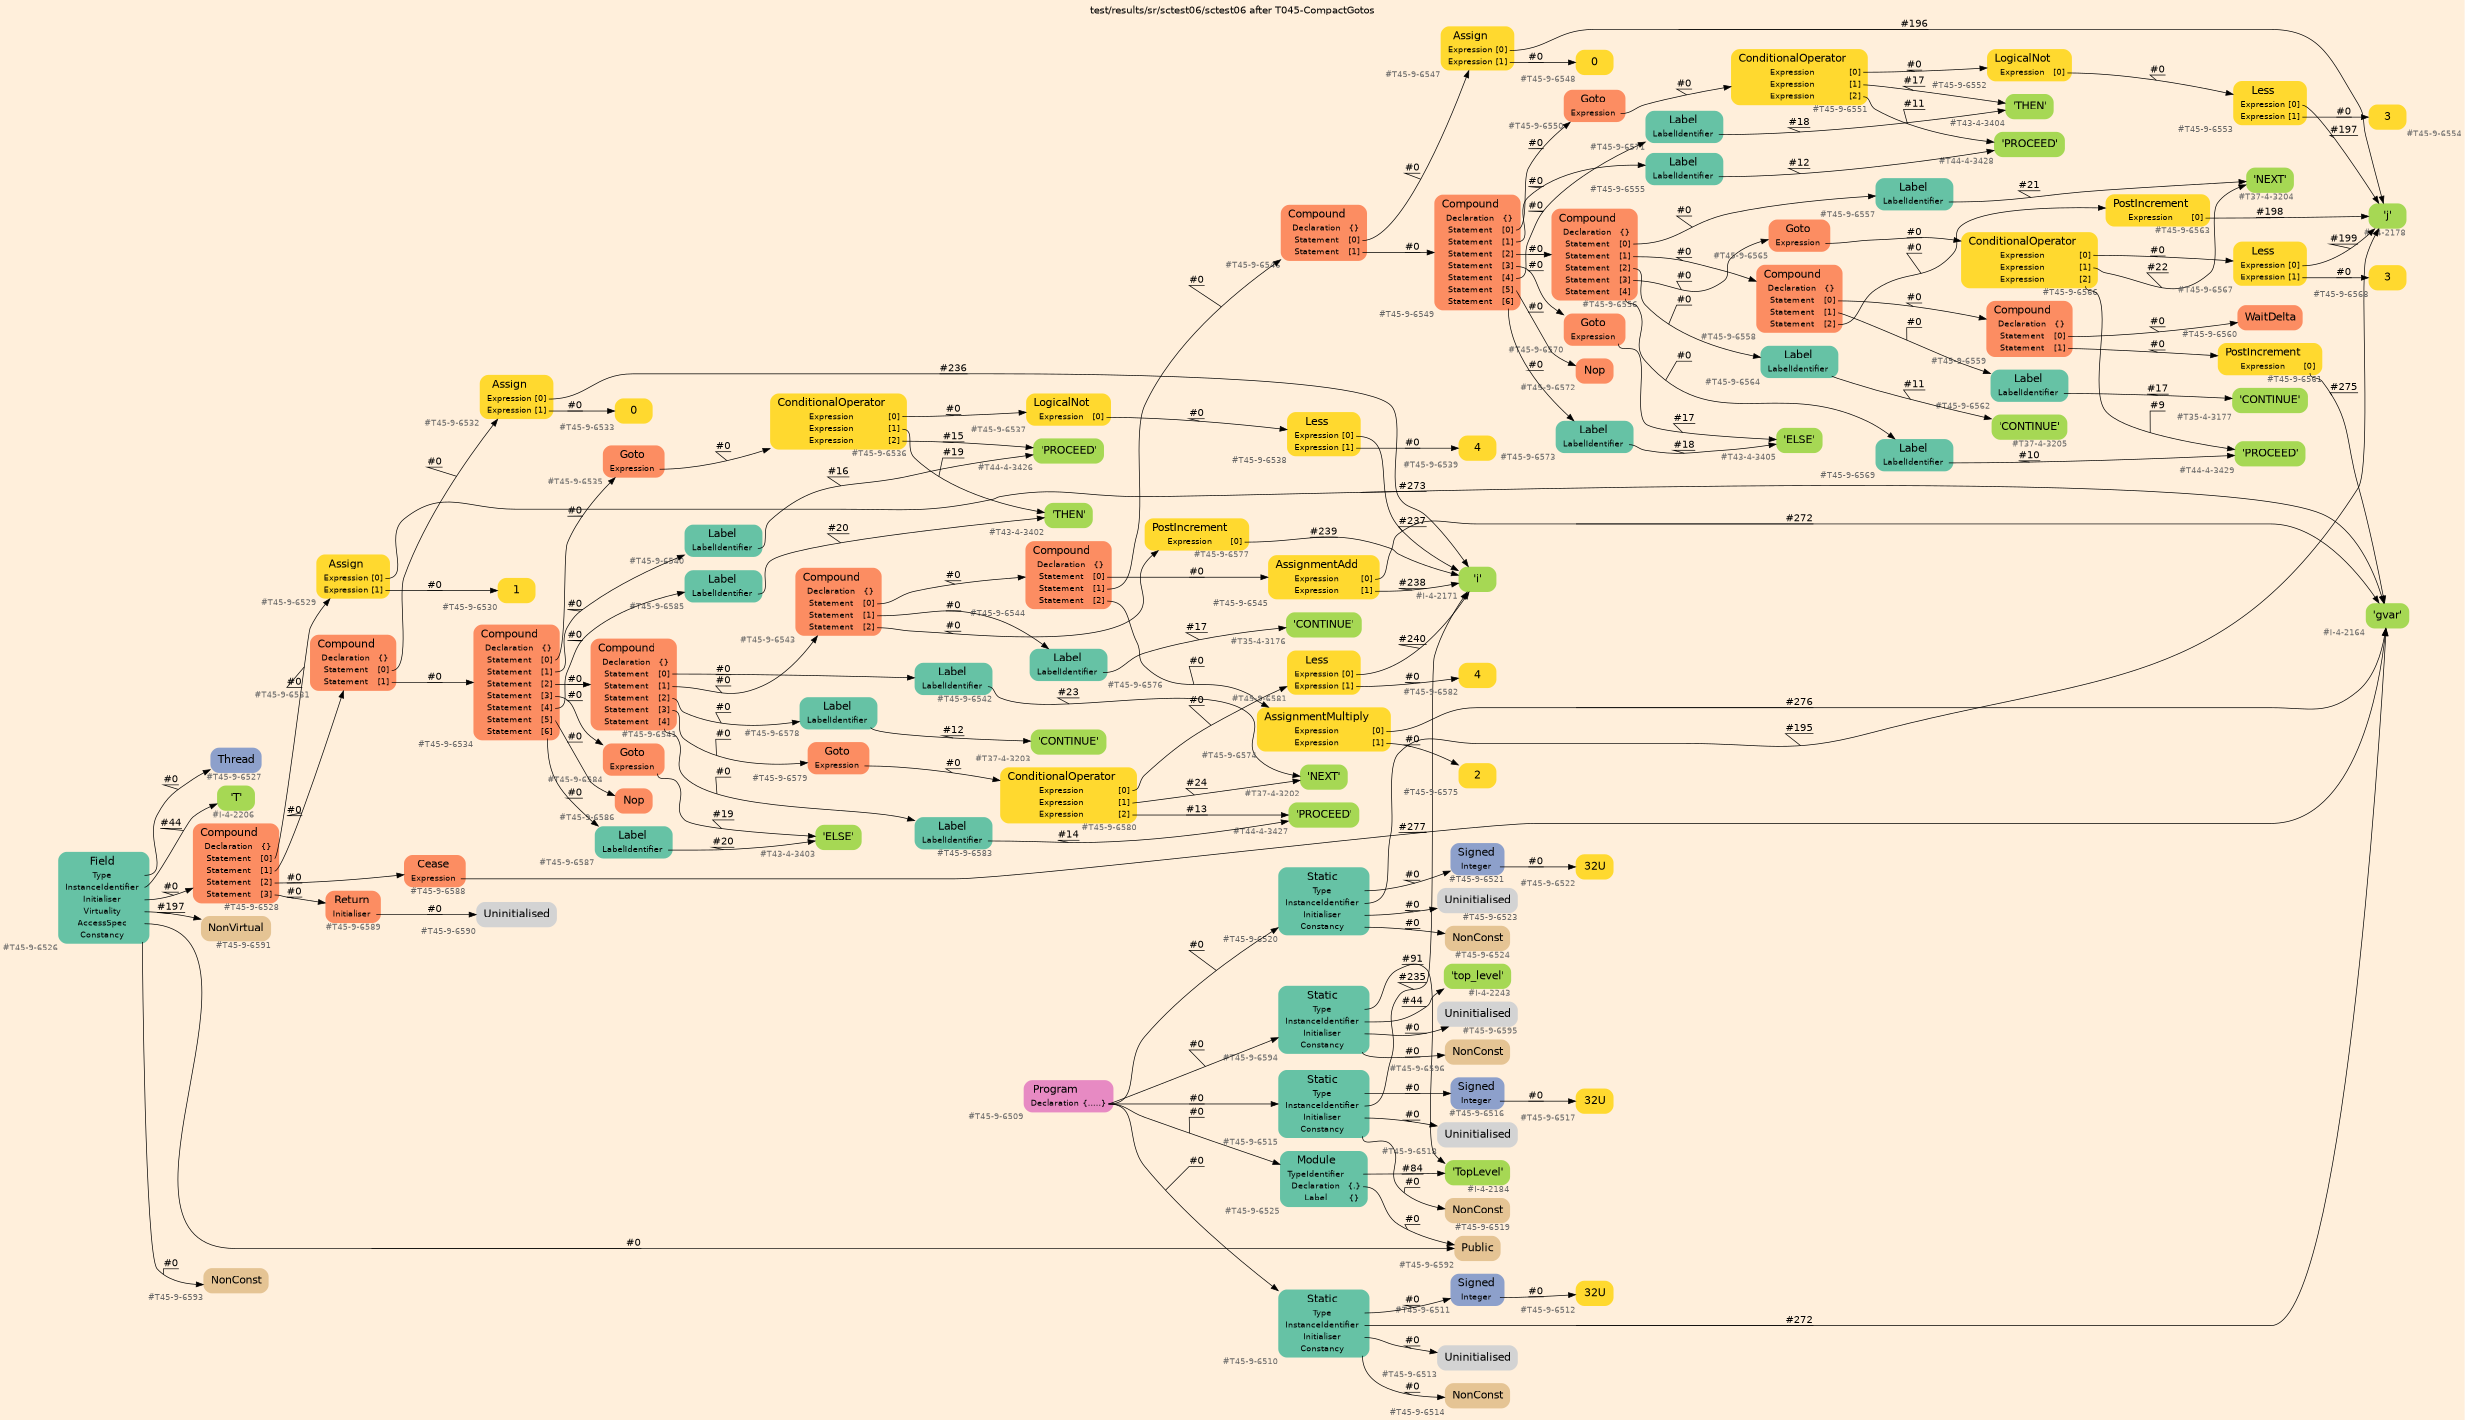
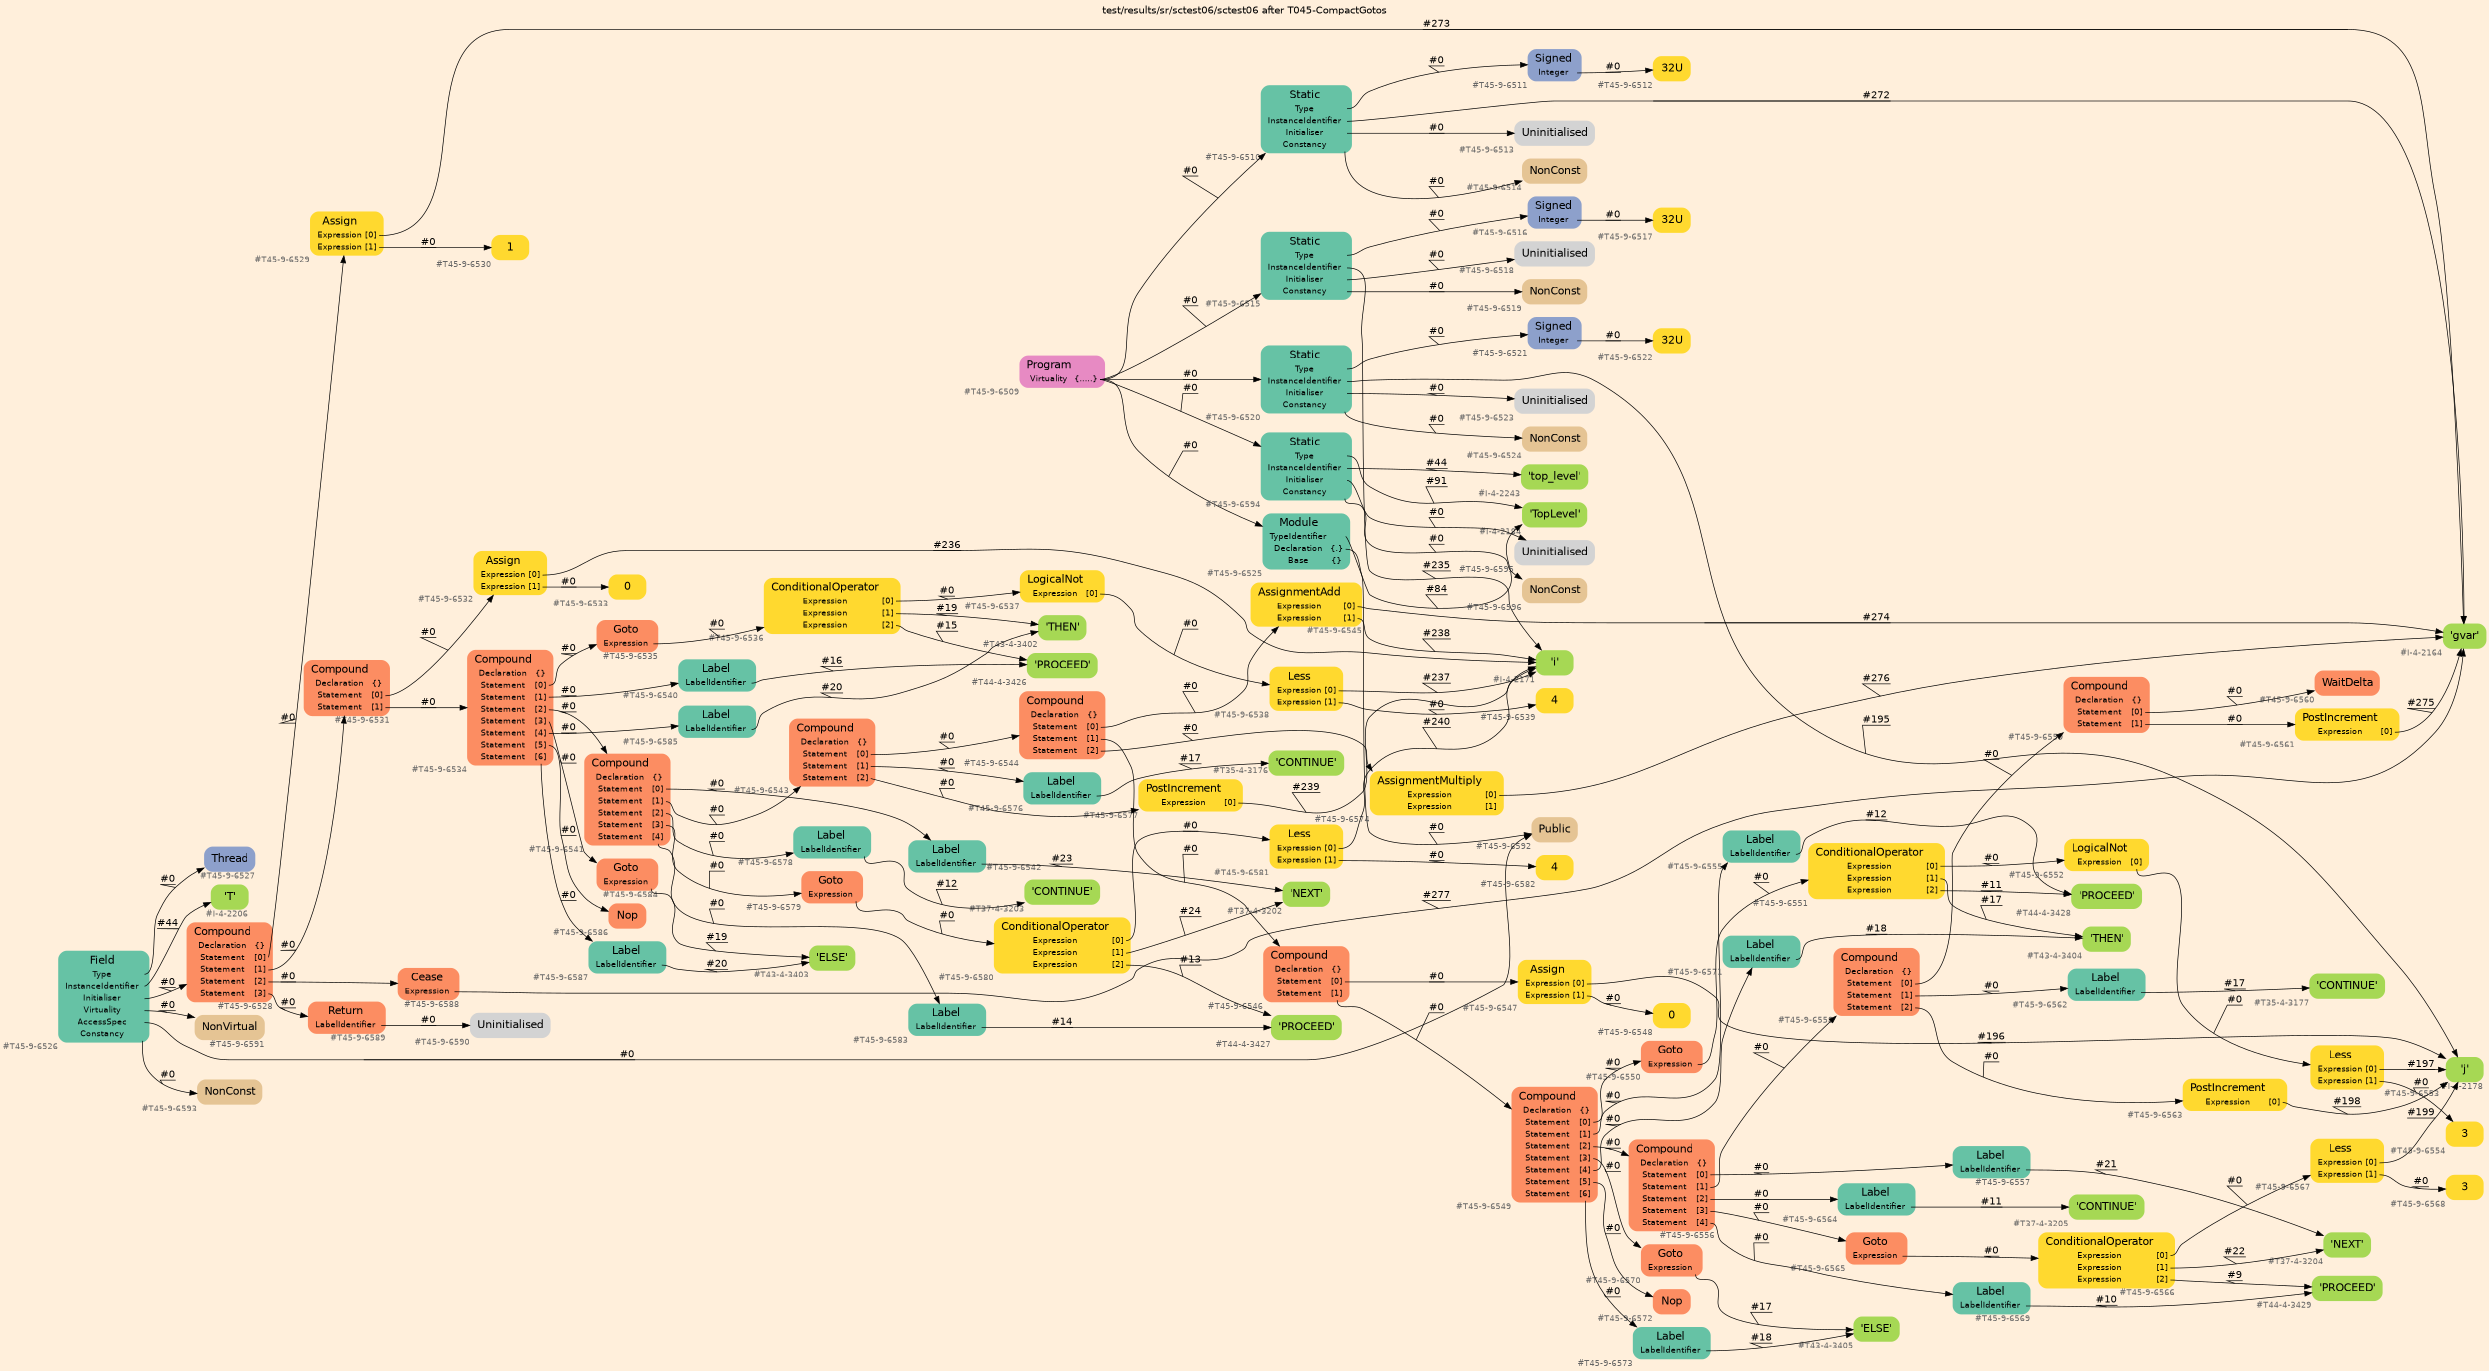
(1799, 519) -> (1877, 618)
(1477, 776) -> none
(171, 907) -> (168, 1005)
(352, 914) -> (346, 1025)
(1055, 1103) -> (1049, 379)
(1316, 1198) -> (1299, 560)
